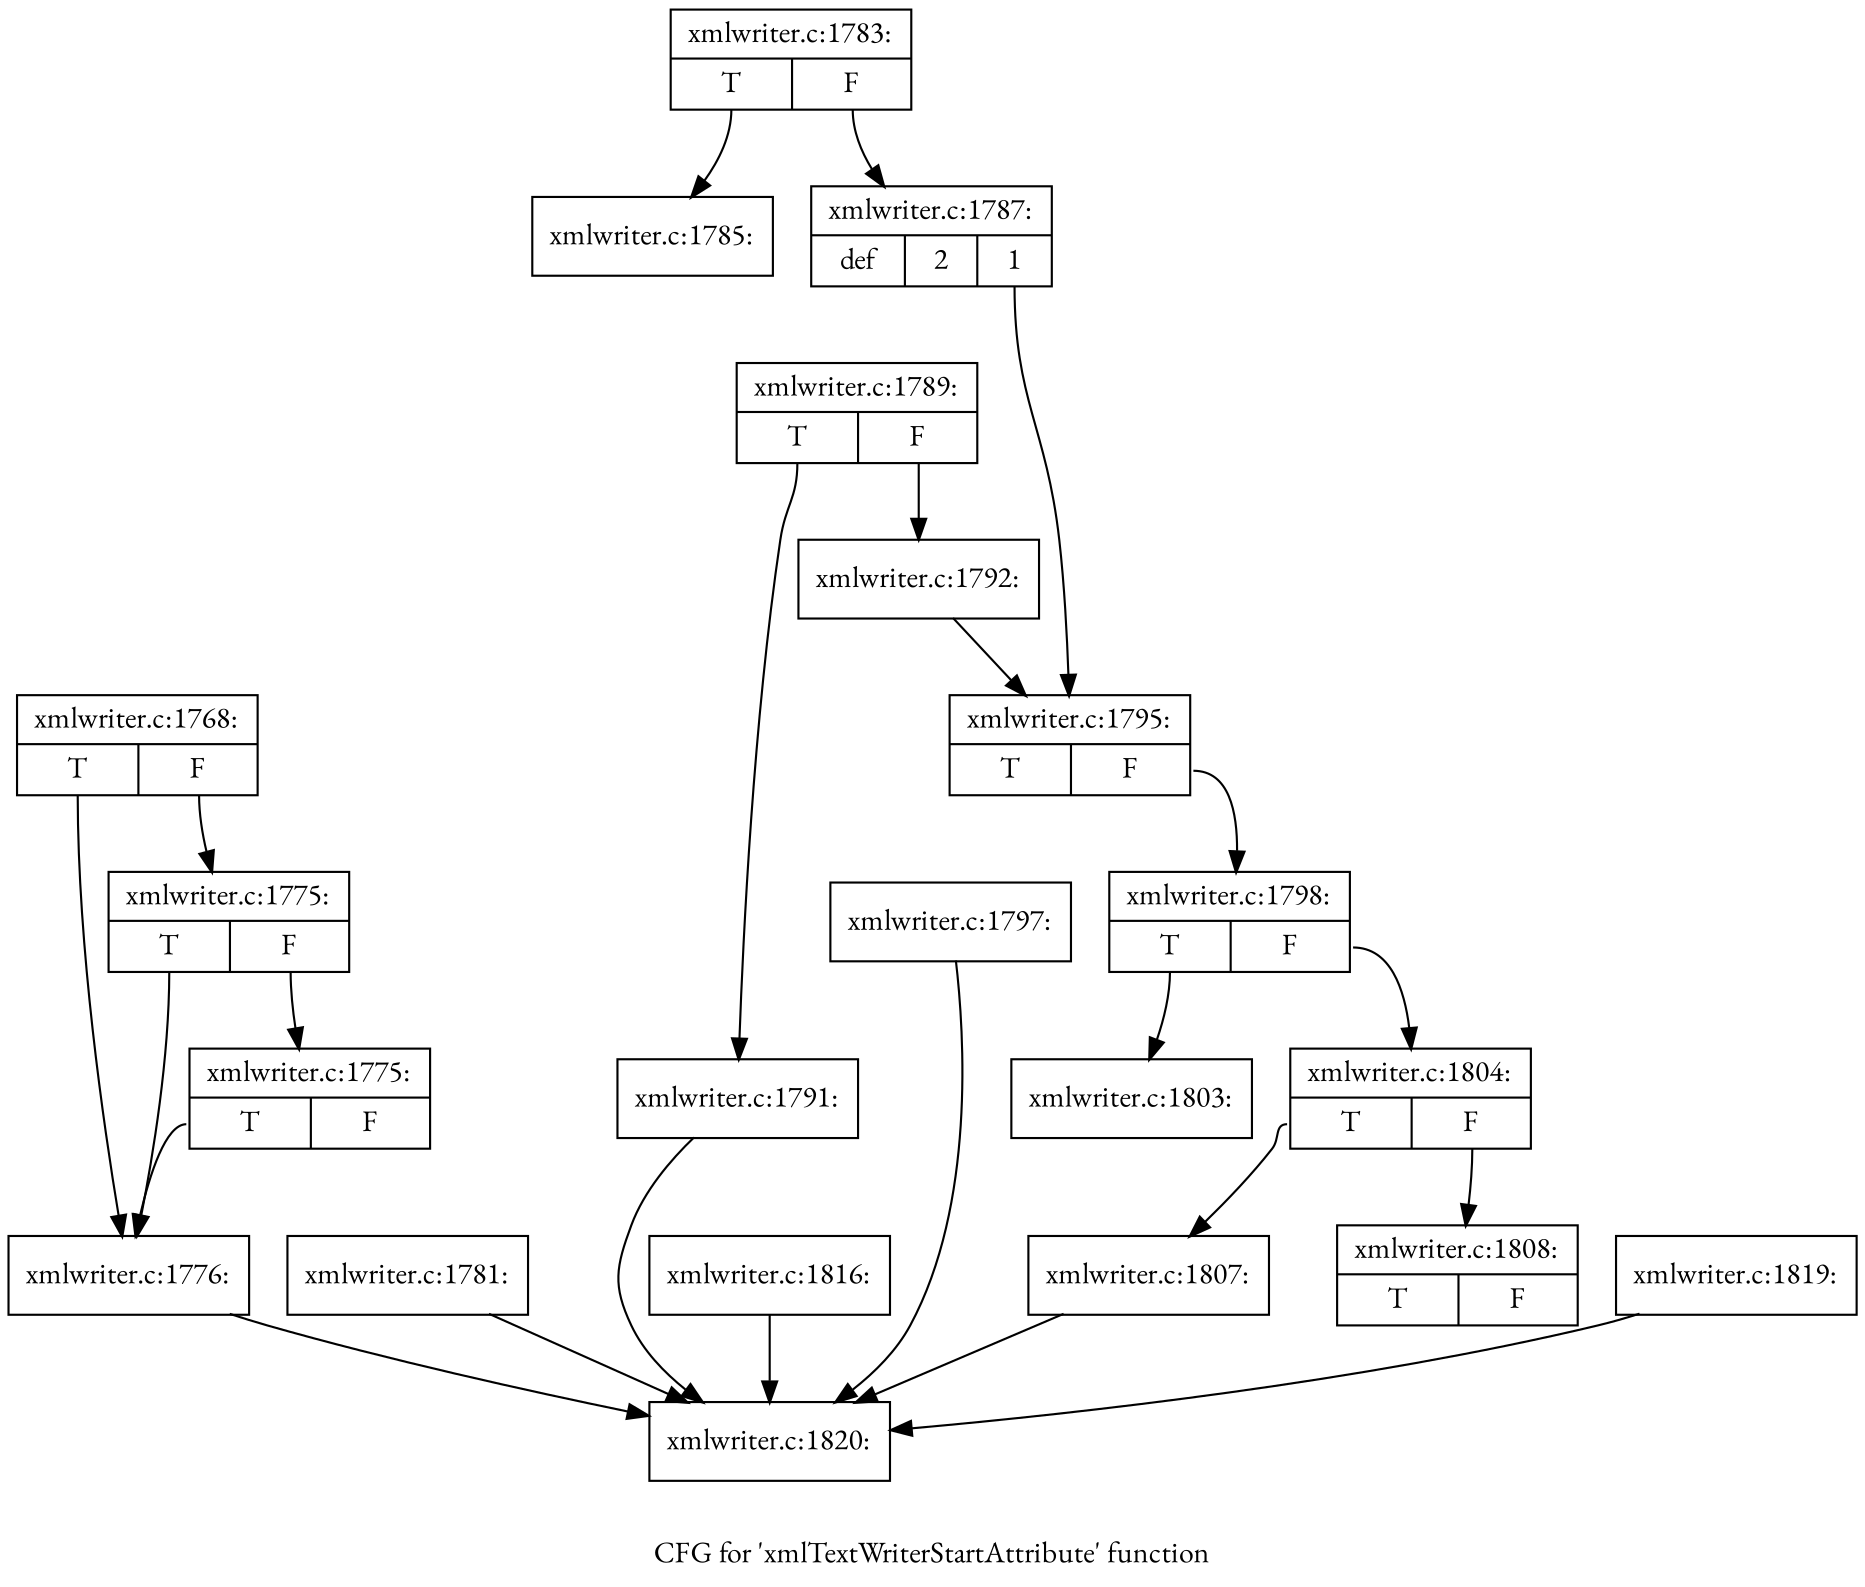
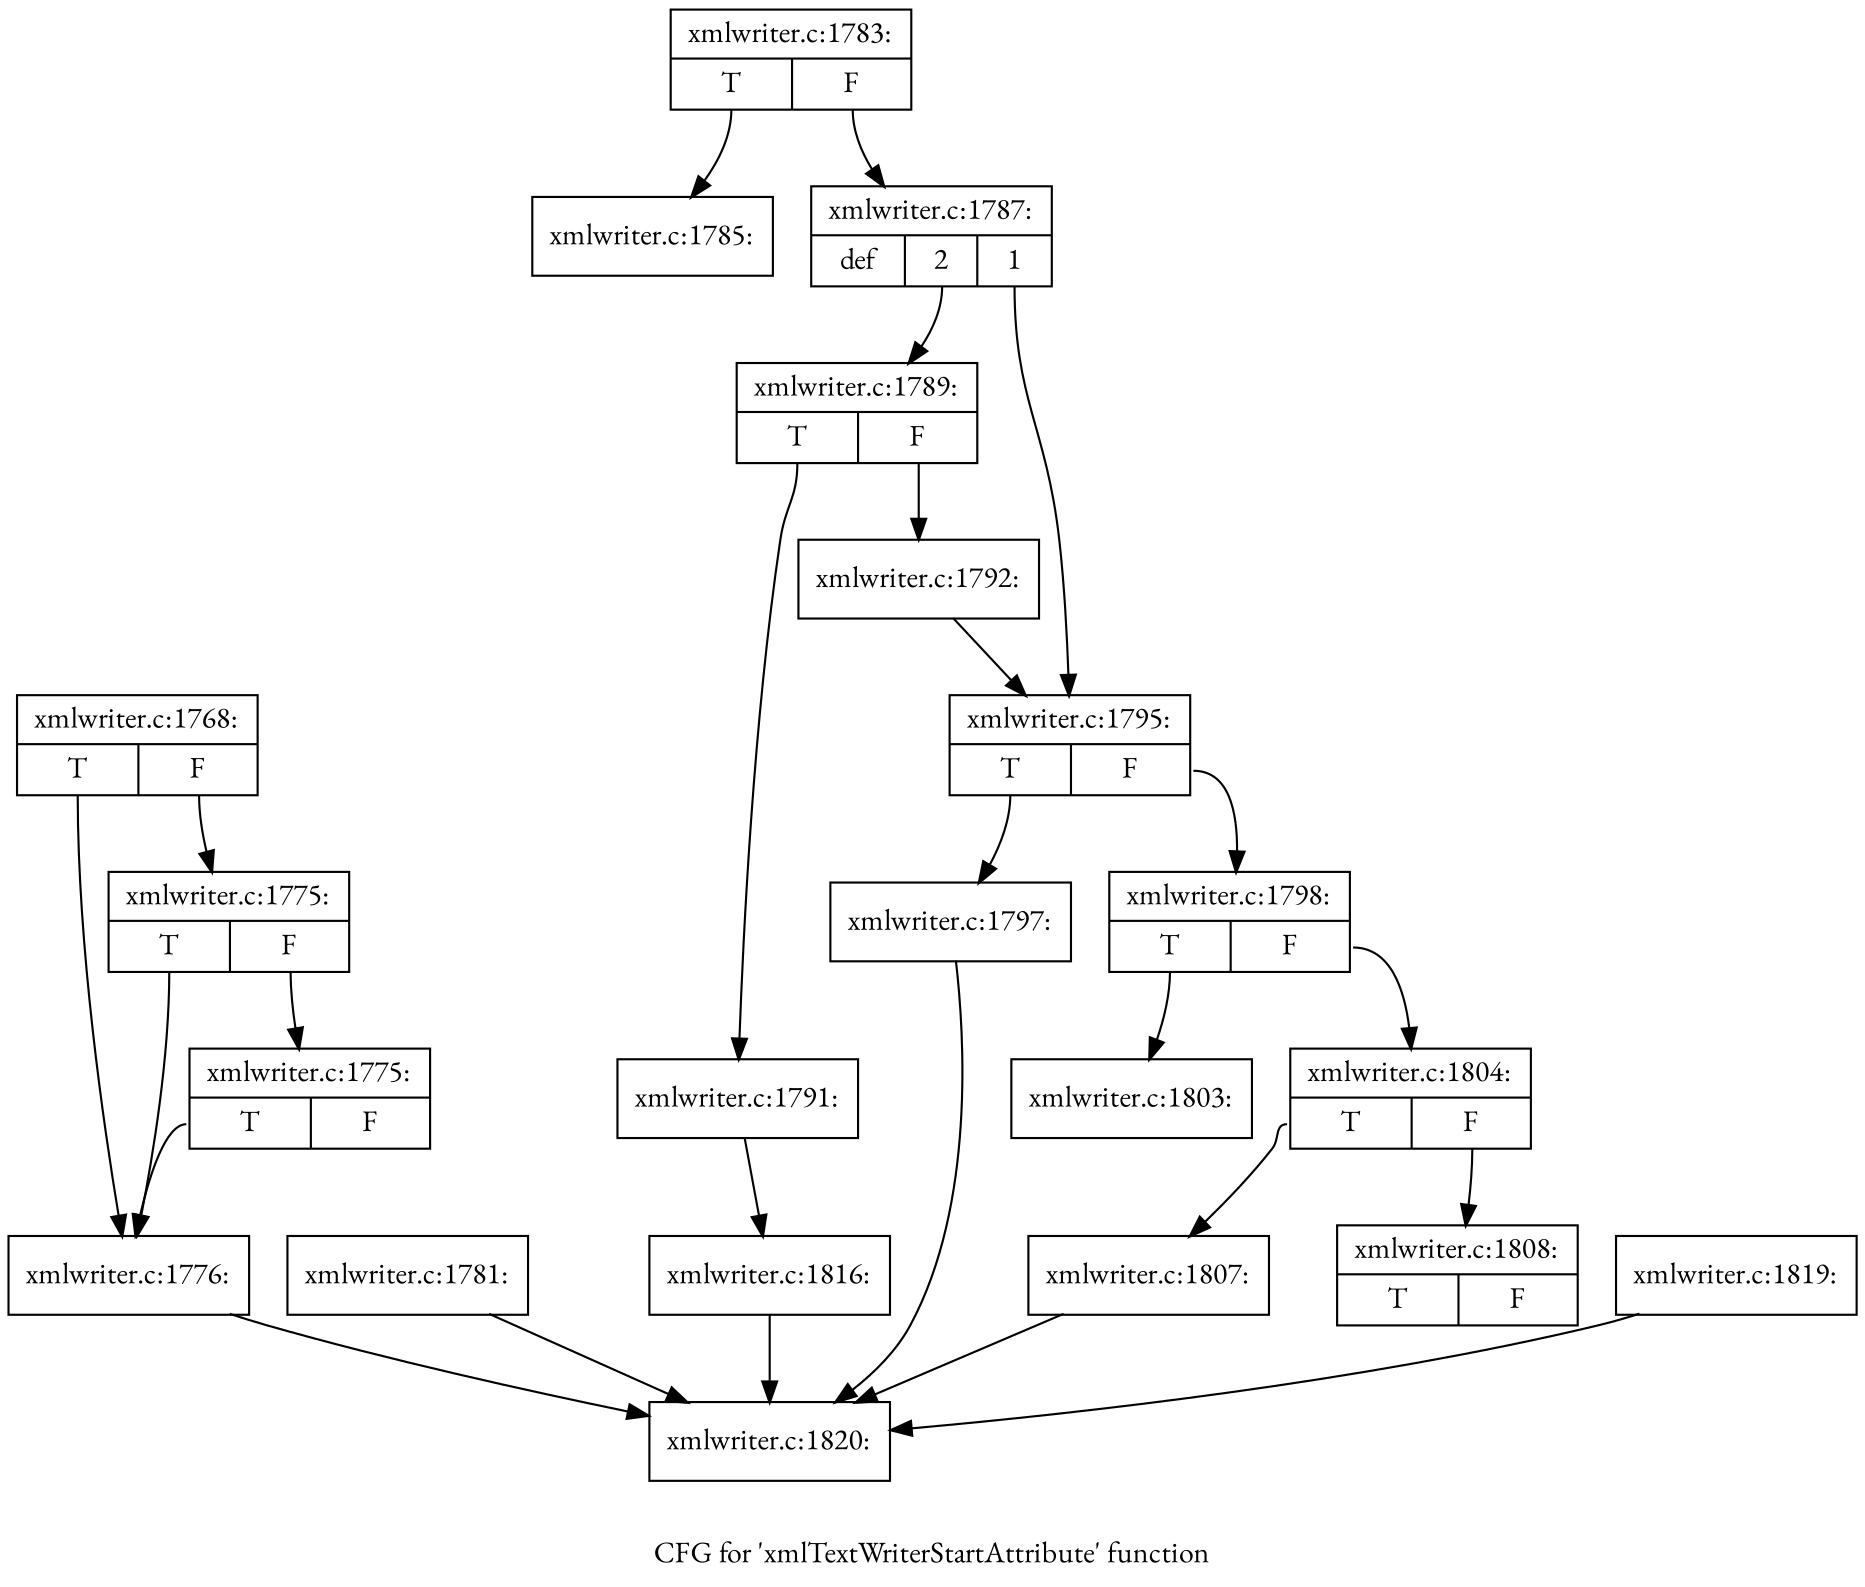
none -> (936, 318)
none -> (1004, 831)
(620, 1264) -> (752, 1176)
